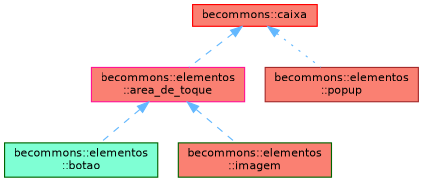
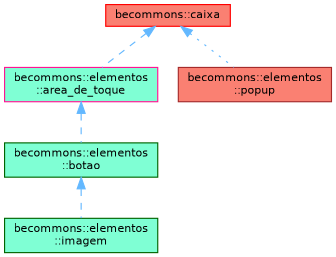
(168, 85) -> (81, 85)
(216, 126) -> (81, 204)
(255, 160) -> (81, 235)
